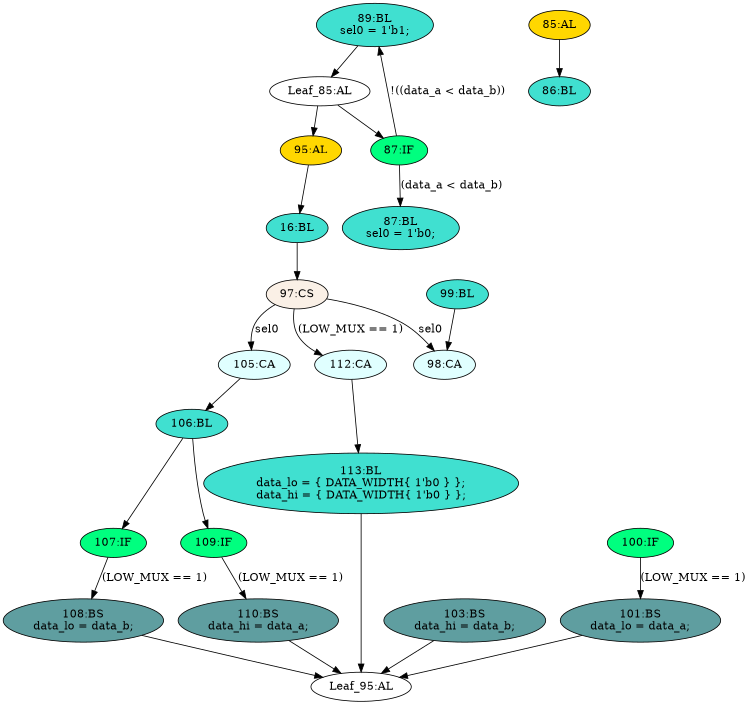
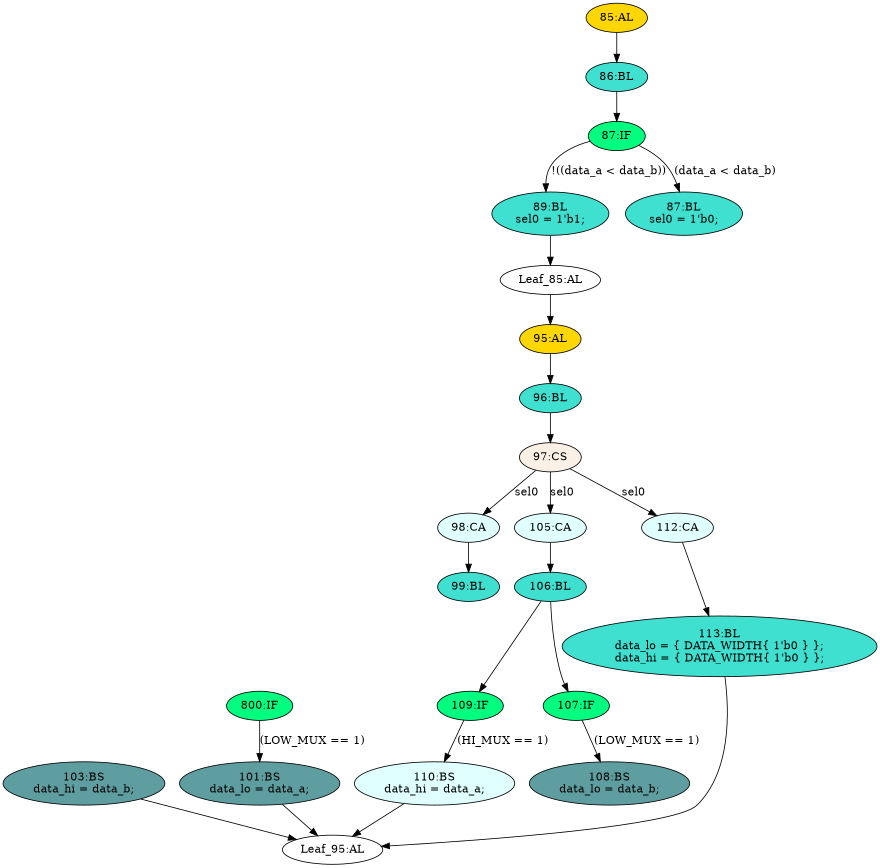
(357, 119) -> (617, 102)
(297, 228) -> (550, 398)
(452, 325) -> (469, 553)
(351, 330) -> (634, 492)
(640, 543) -> (260, 706)
(291, 578) -> (503, 741)
(258, 620) -> (435, 783)
(228, 656) -> none
